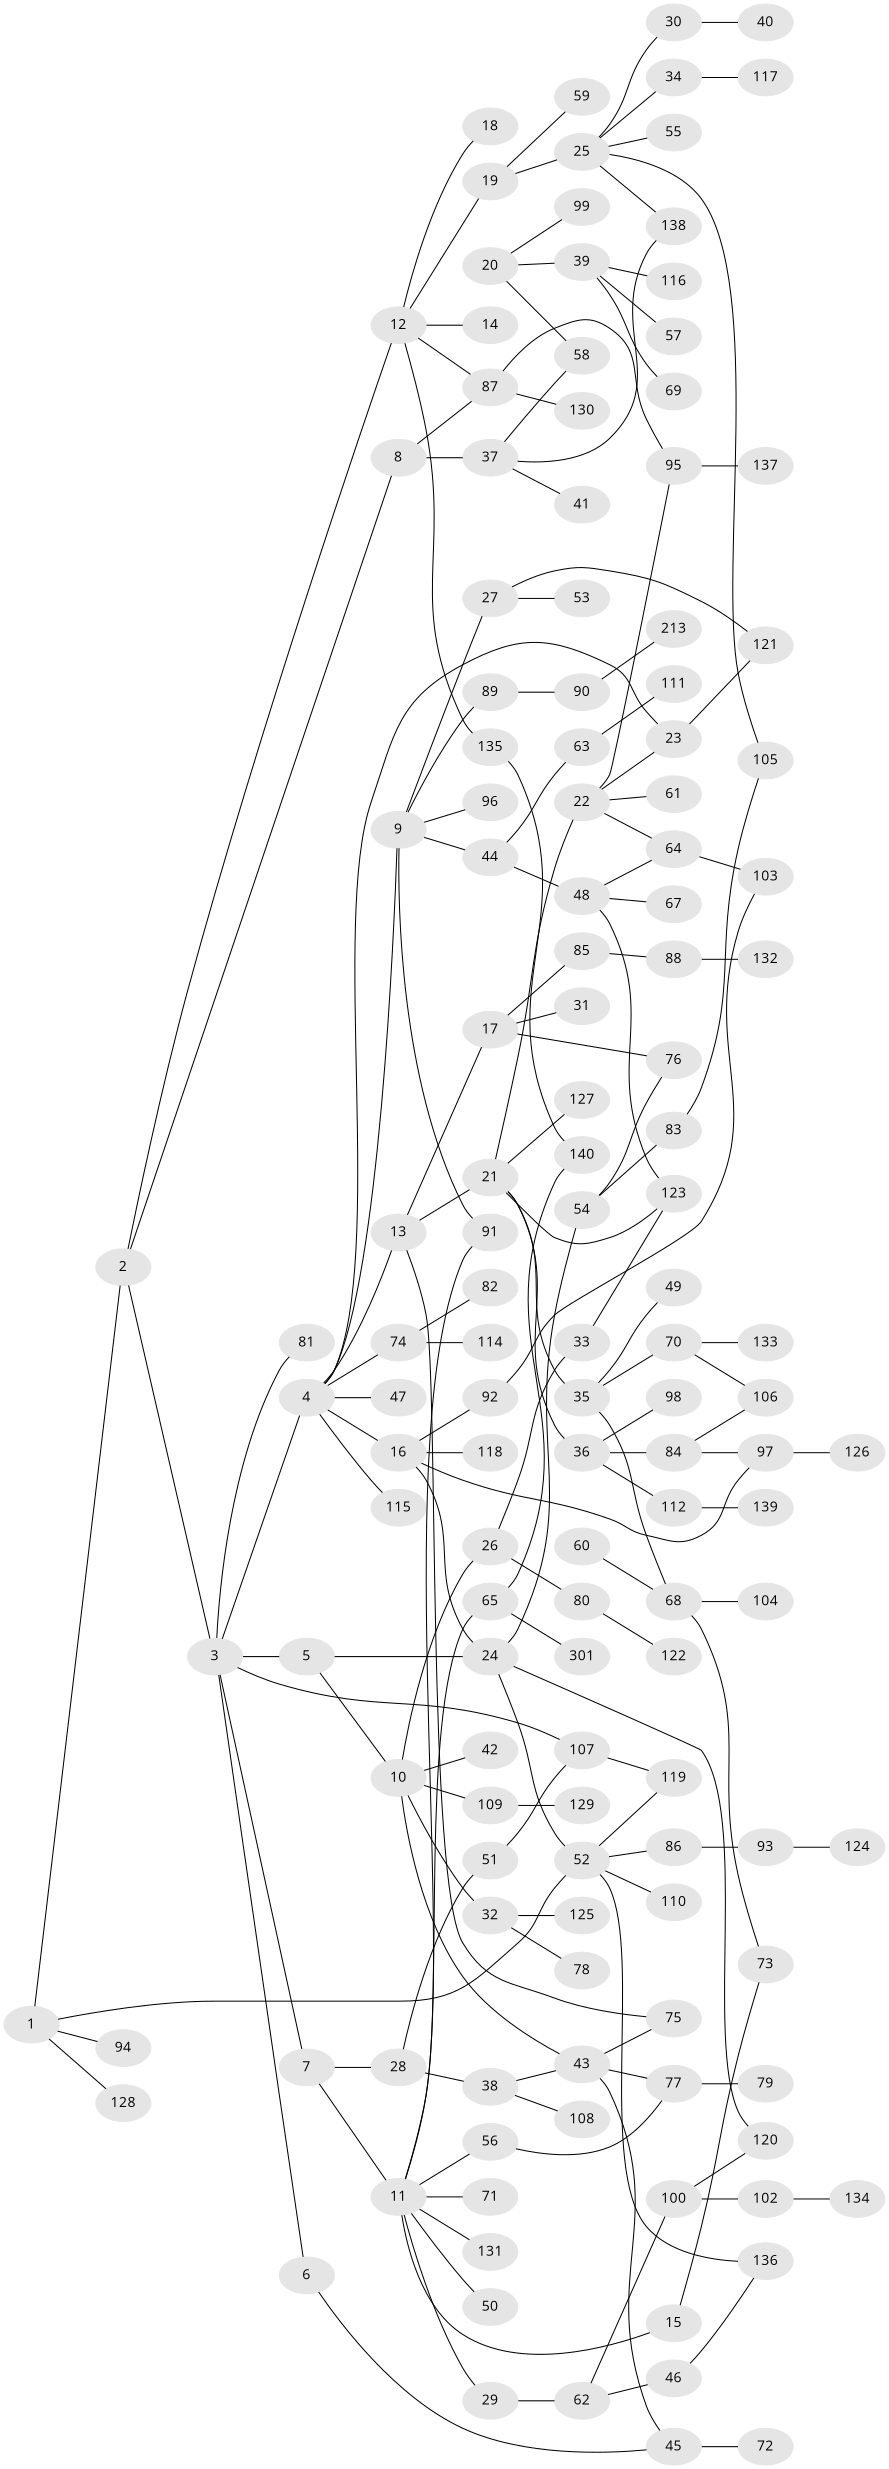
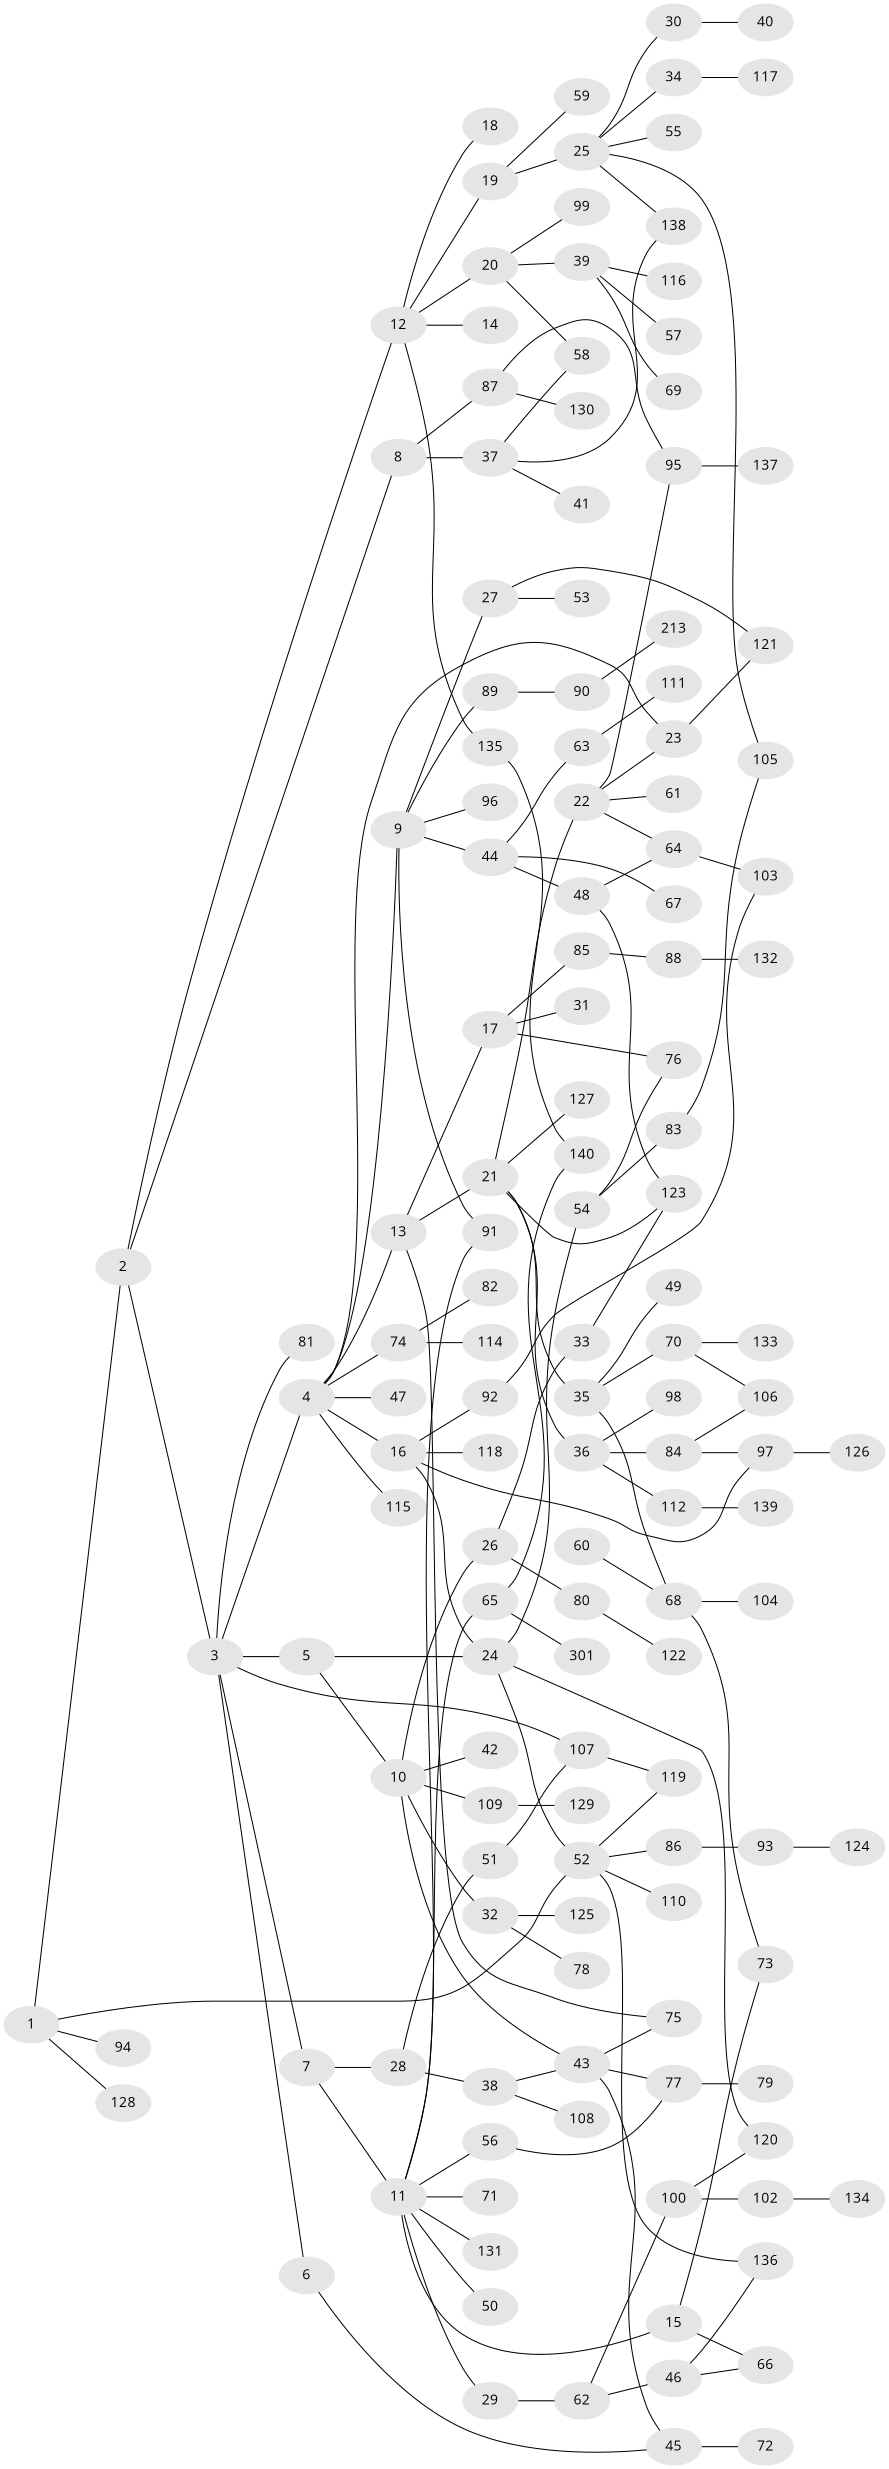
(444, 356) -> (445, 296)
(628, 900) -> (589, 863)
none -> (766, 2365)
